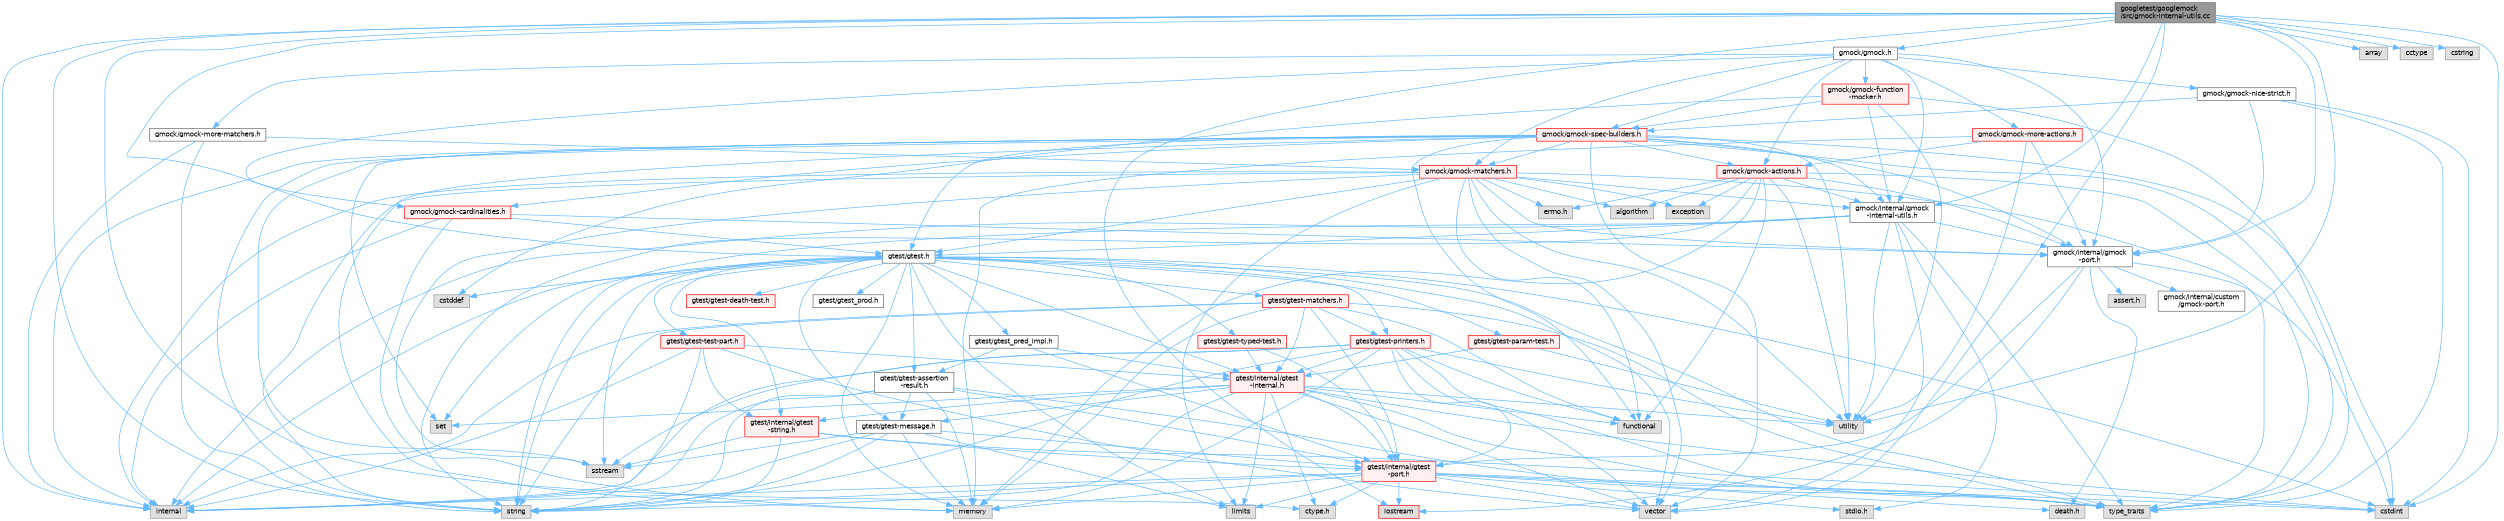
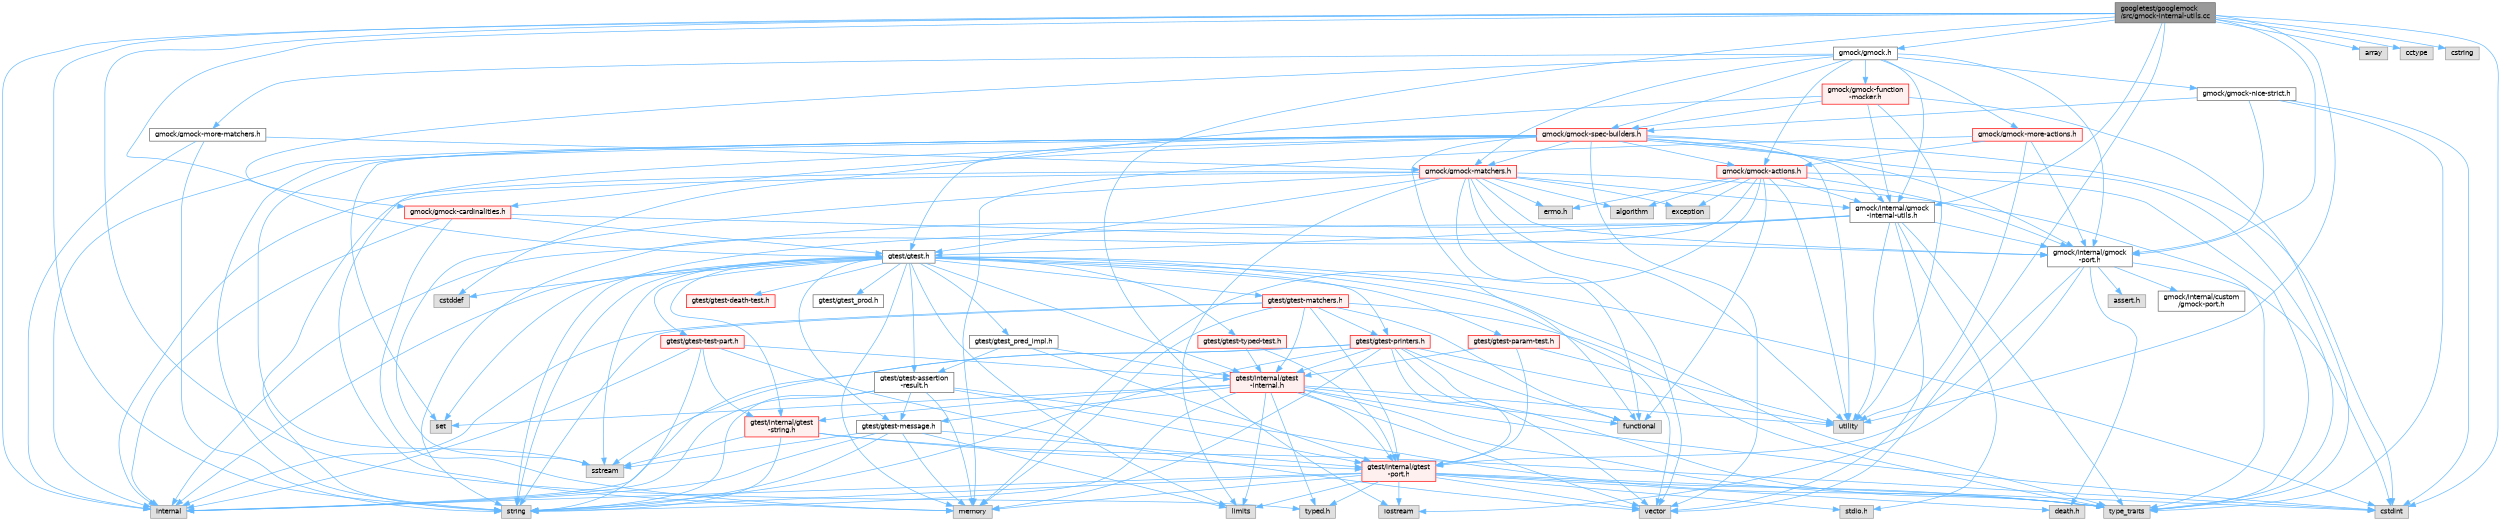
none -> (1520, 432)
(1318, 512) -> (1318, 512)
(1399, 512) -> (1399, 512)
